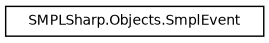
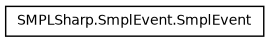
(135, 21) -> (135, 21)
